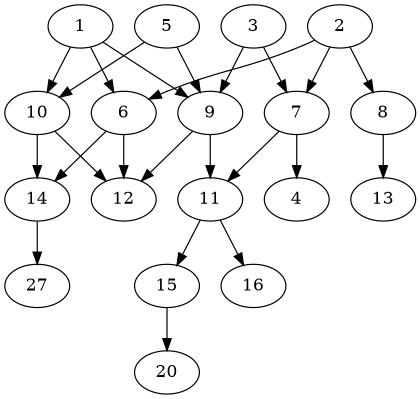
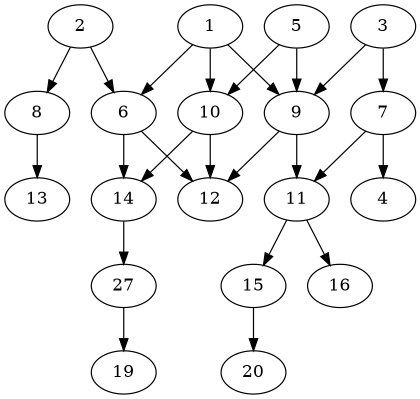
(321, 64) -> none
none -> (124, 372)
